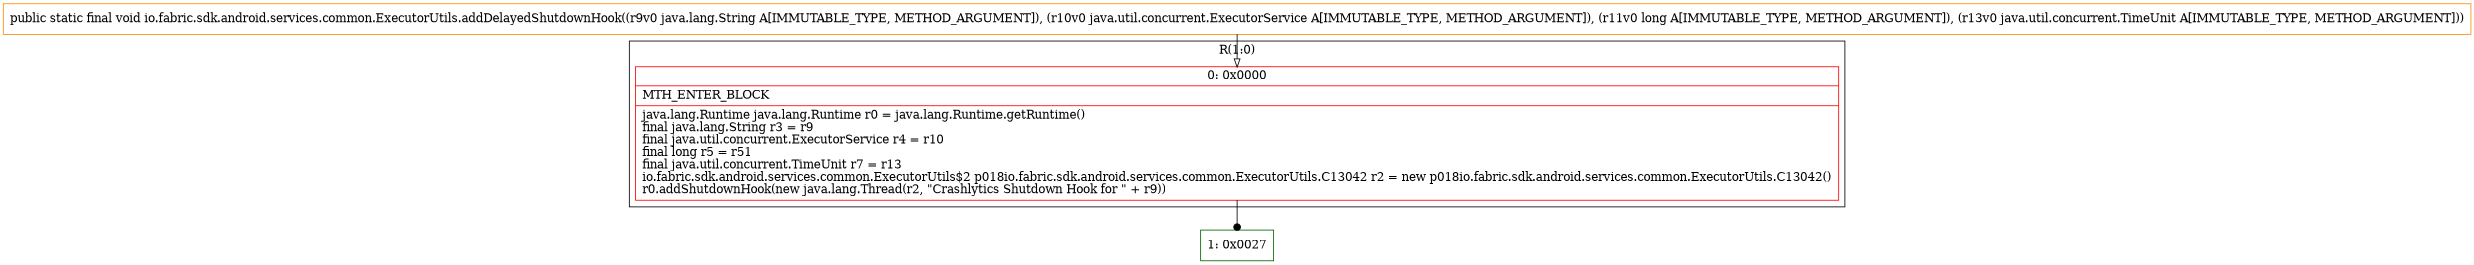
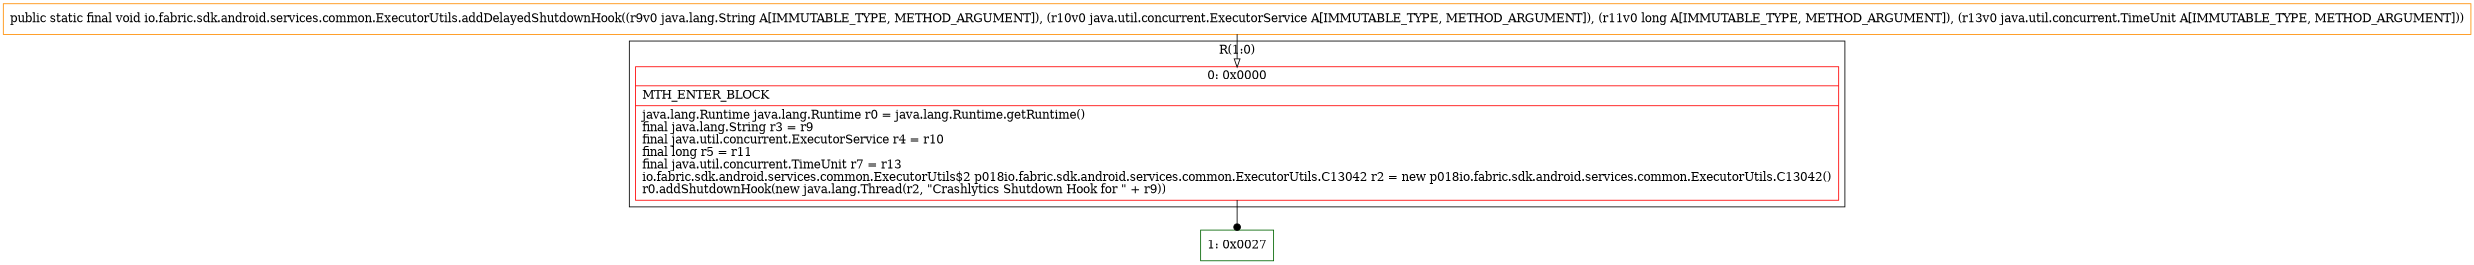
(697, 153) -> (697, 153)
